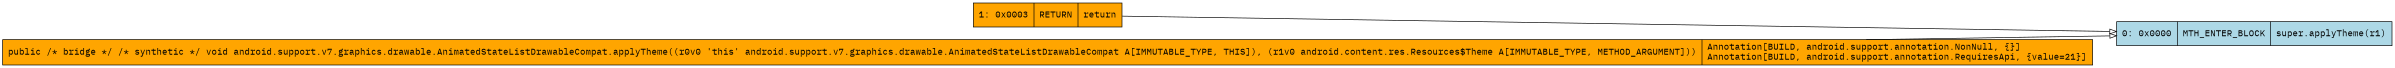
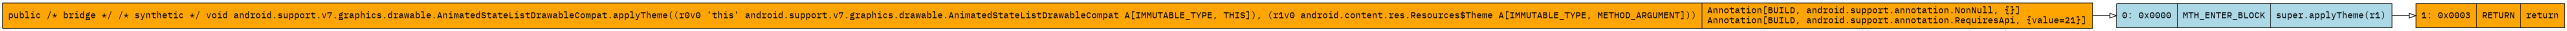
(1616, 24) -> (2401, 16)
